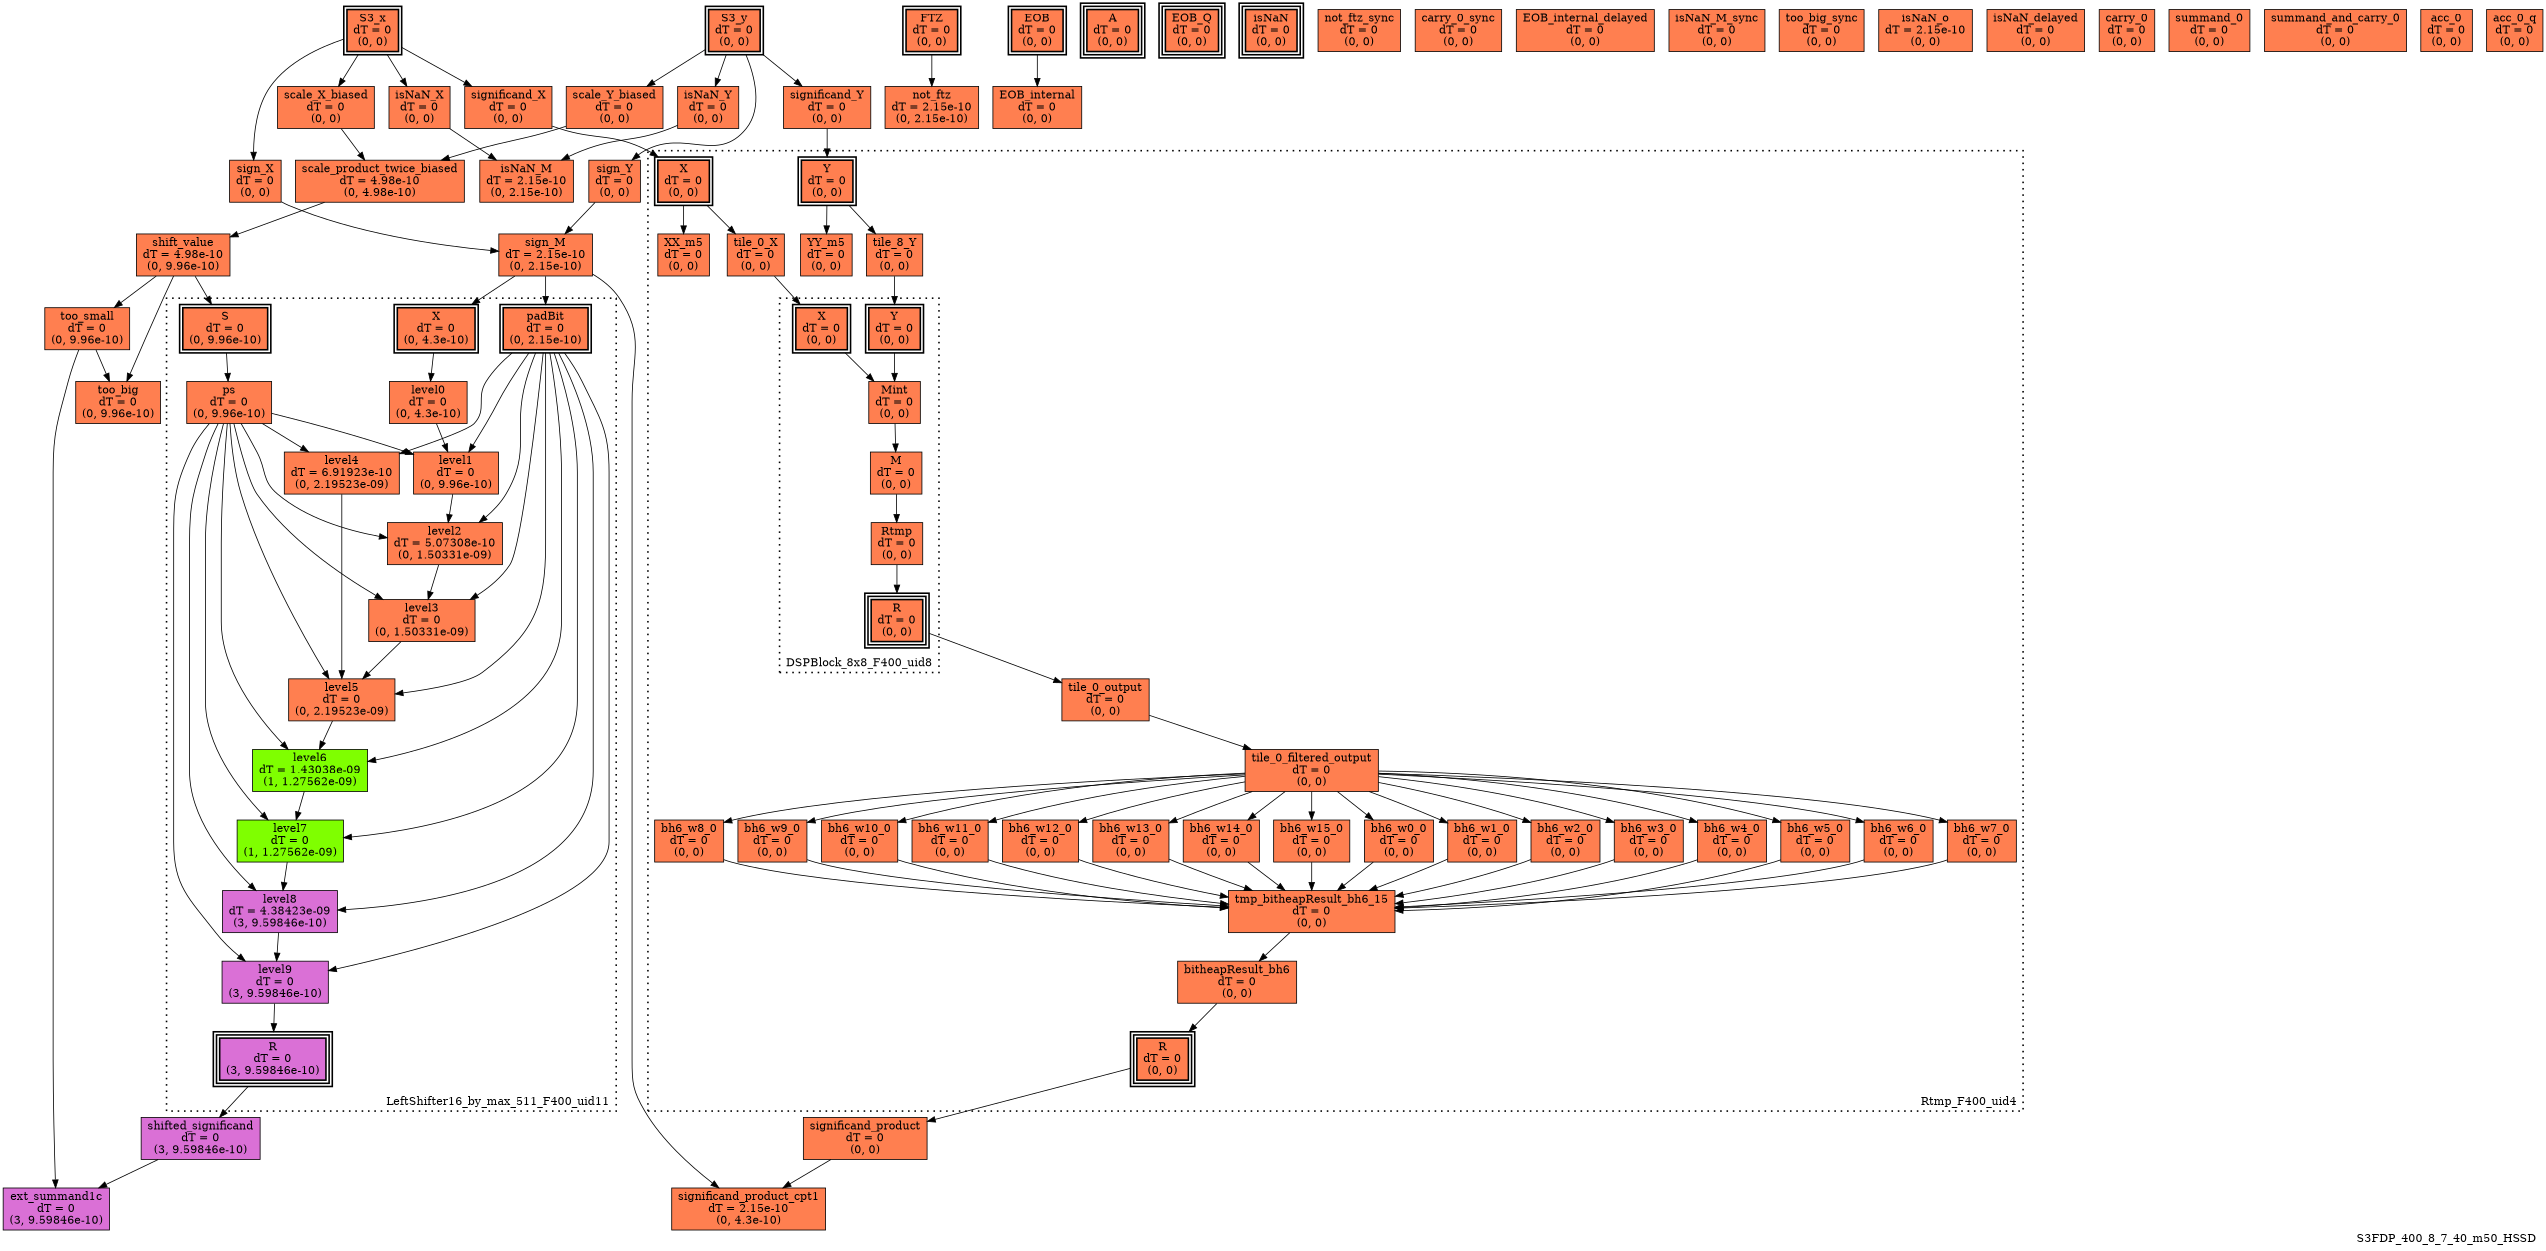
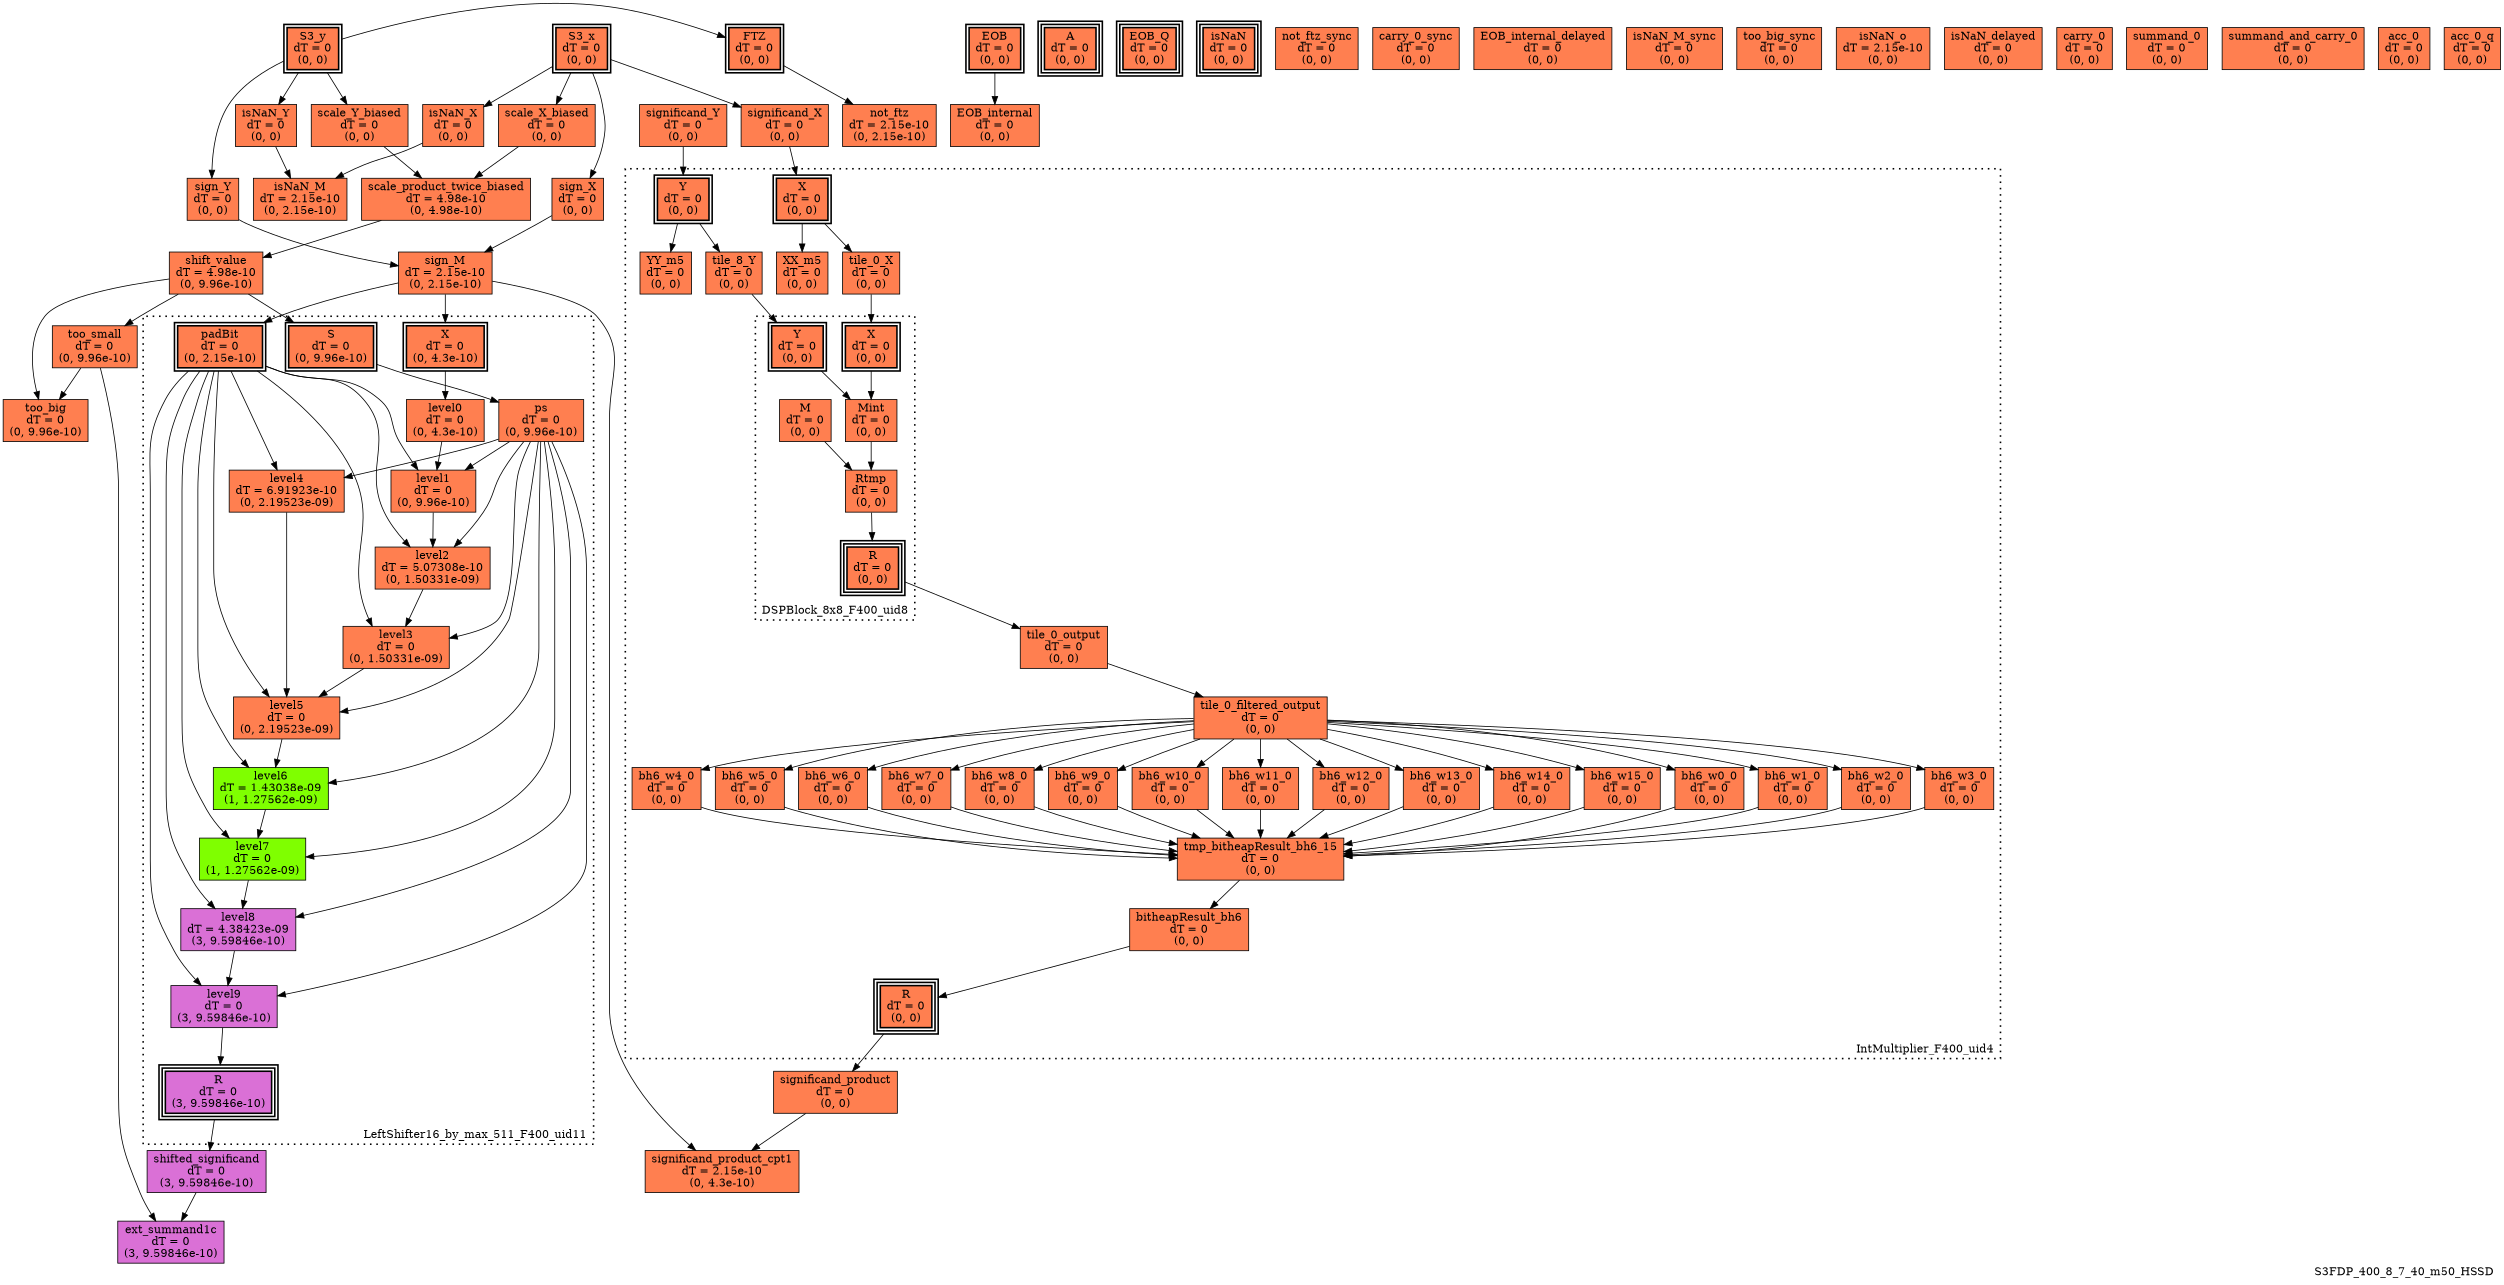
(779, 68) -> (530, 4)
(895, 434) -> (871, 452)
(1969, 1102) -> (1925, 1049)
